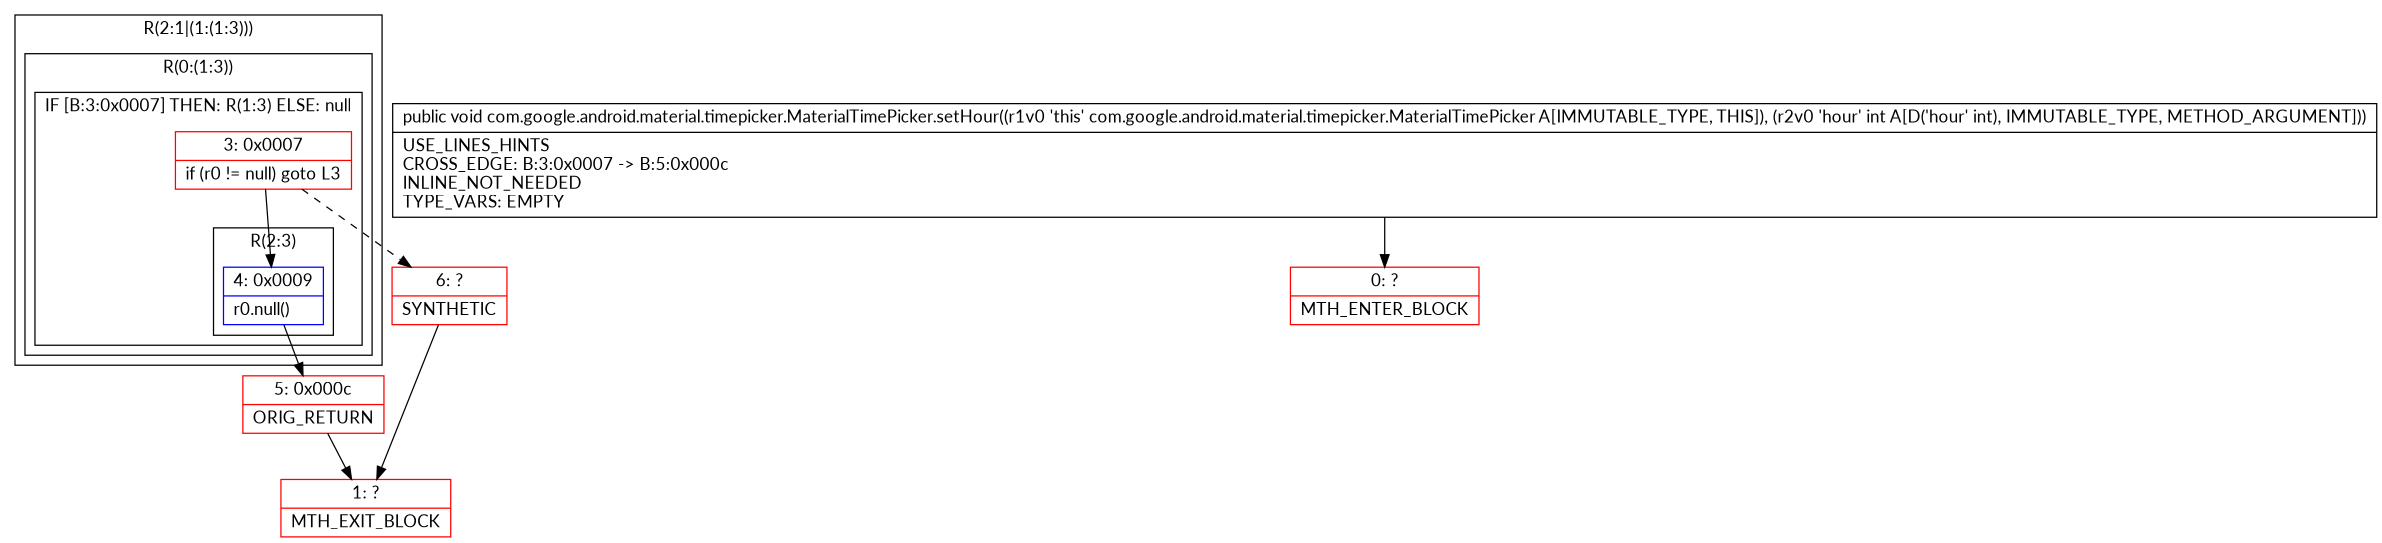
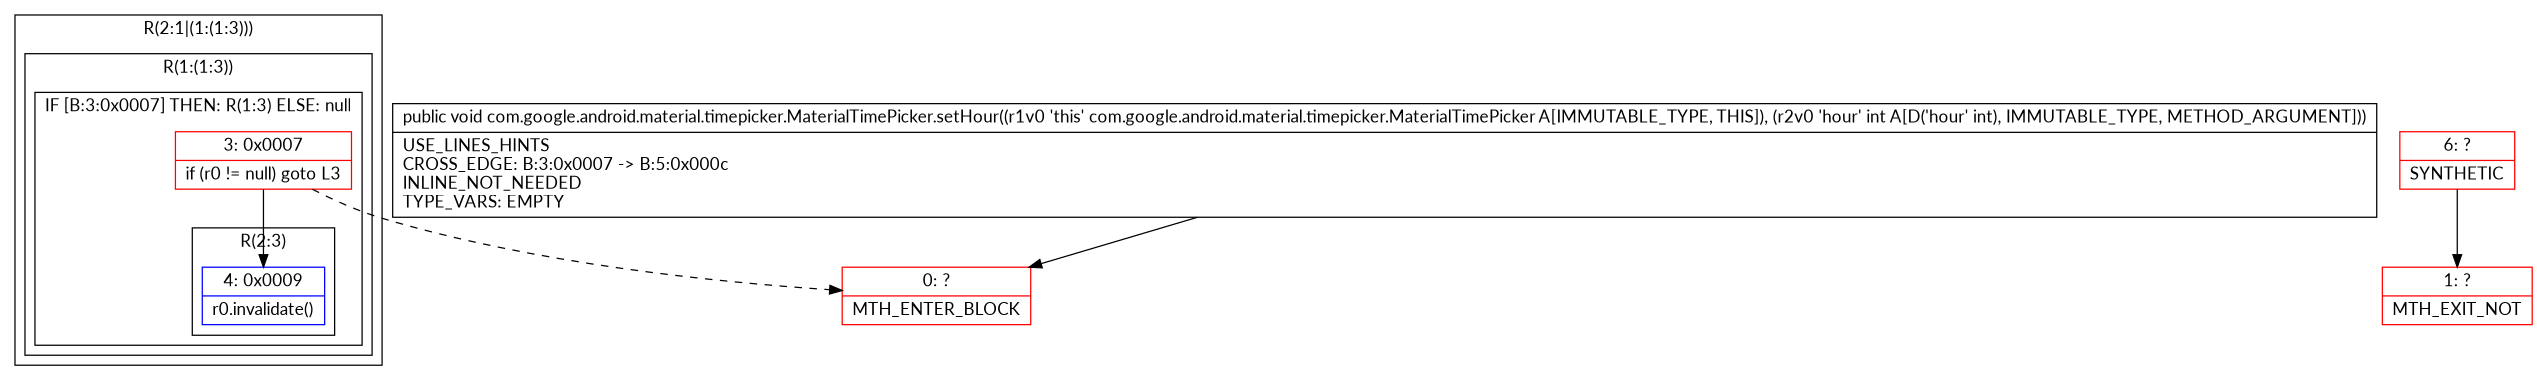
(199, 68) -> (199, 68)
(351, 224) -> (566, 260)
(262, 310) -> (263, 310)
(313, 405) -> none
(366, 522) -> (2457, 310)
